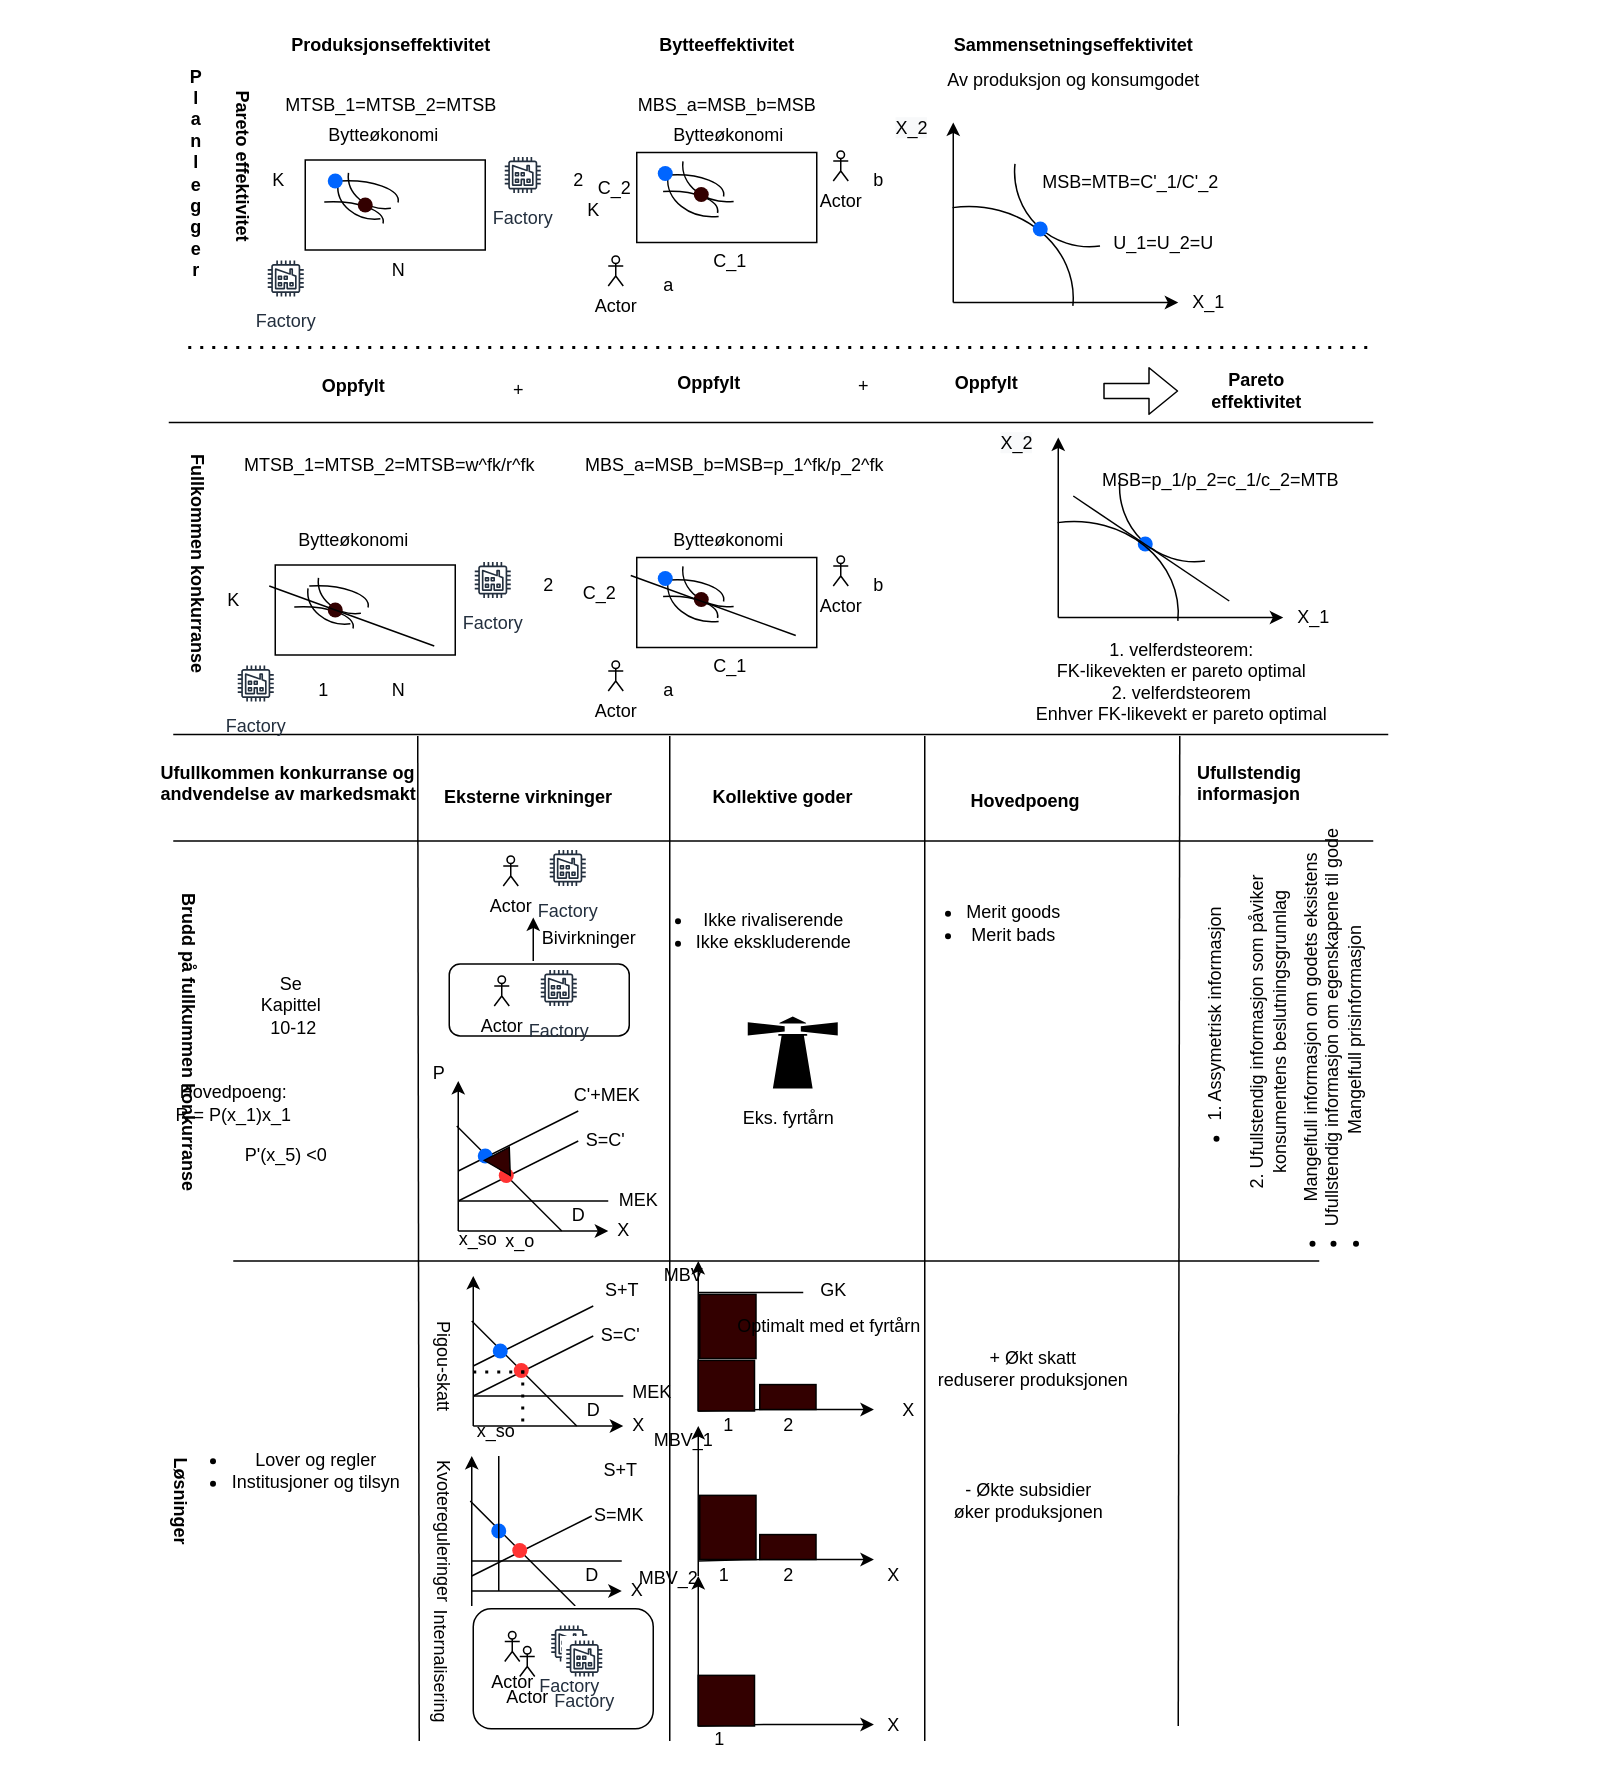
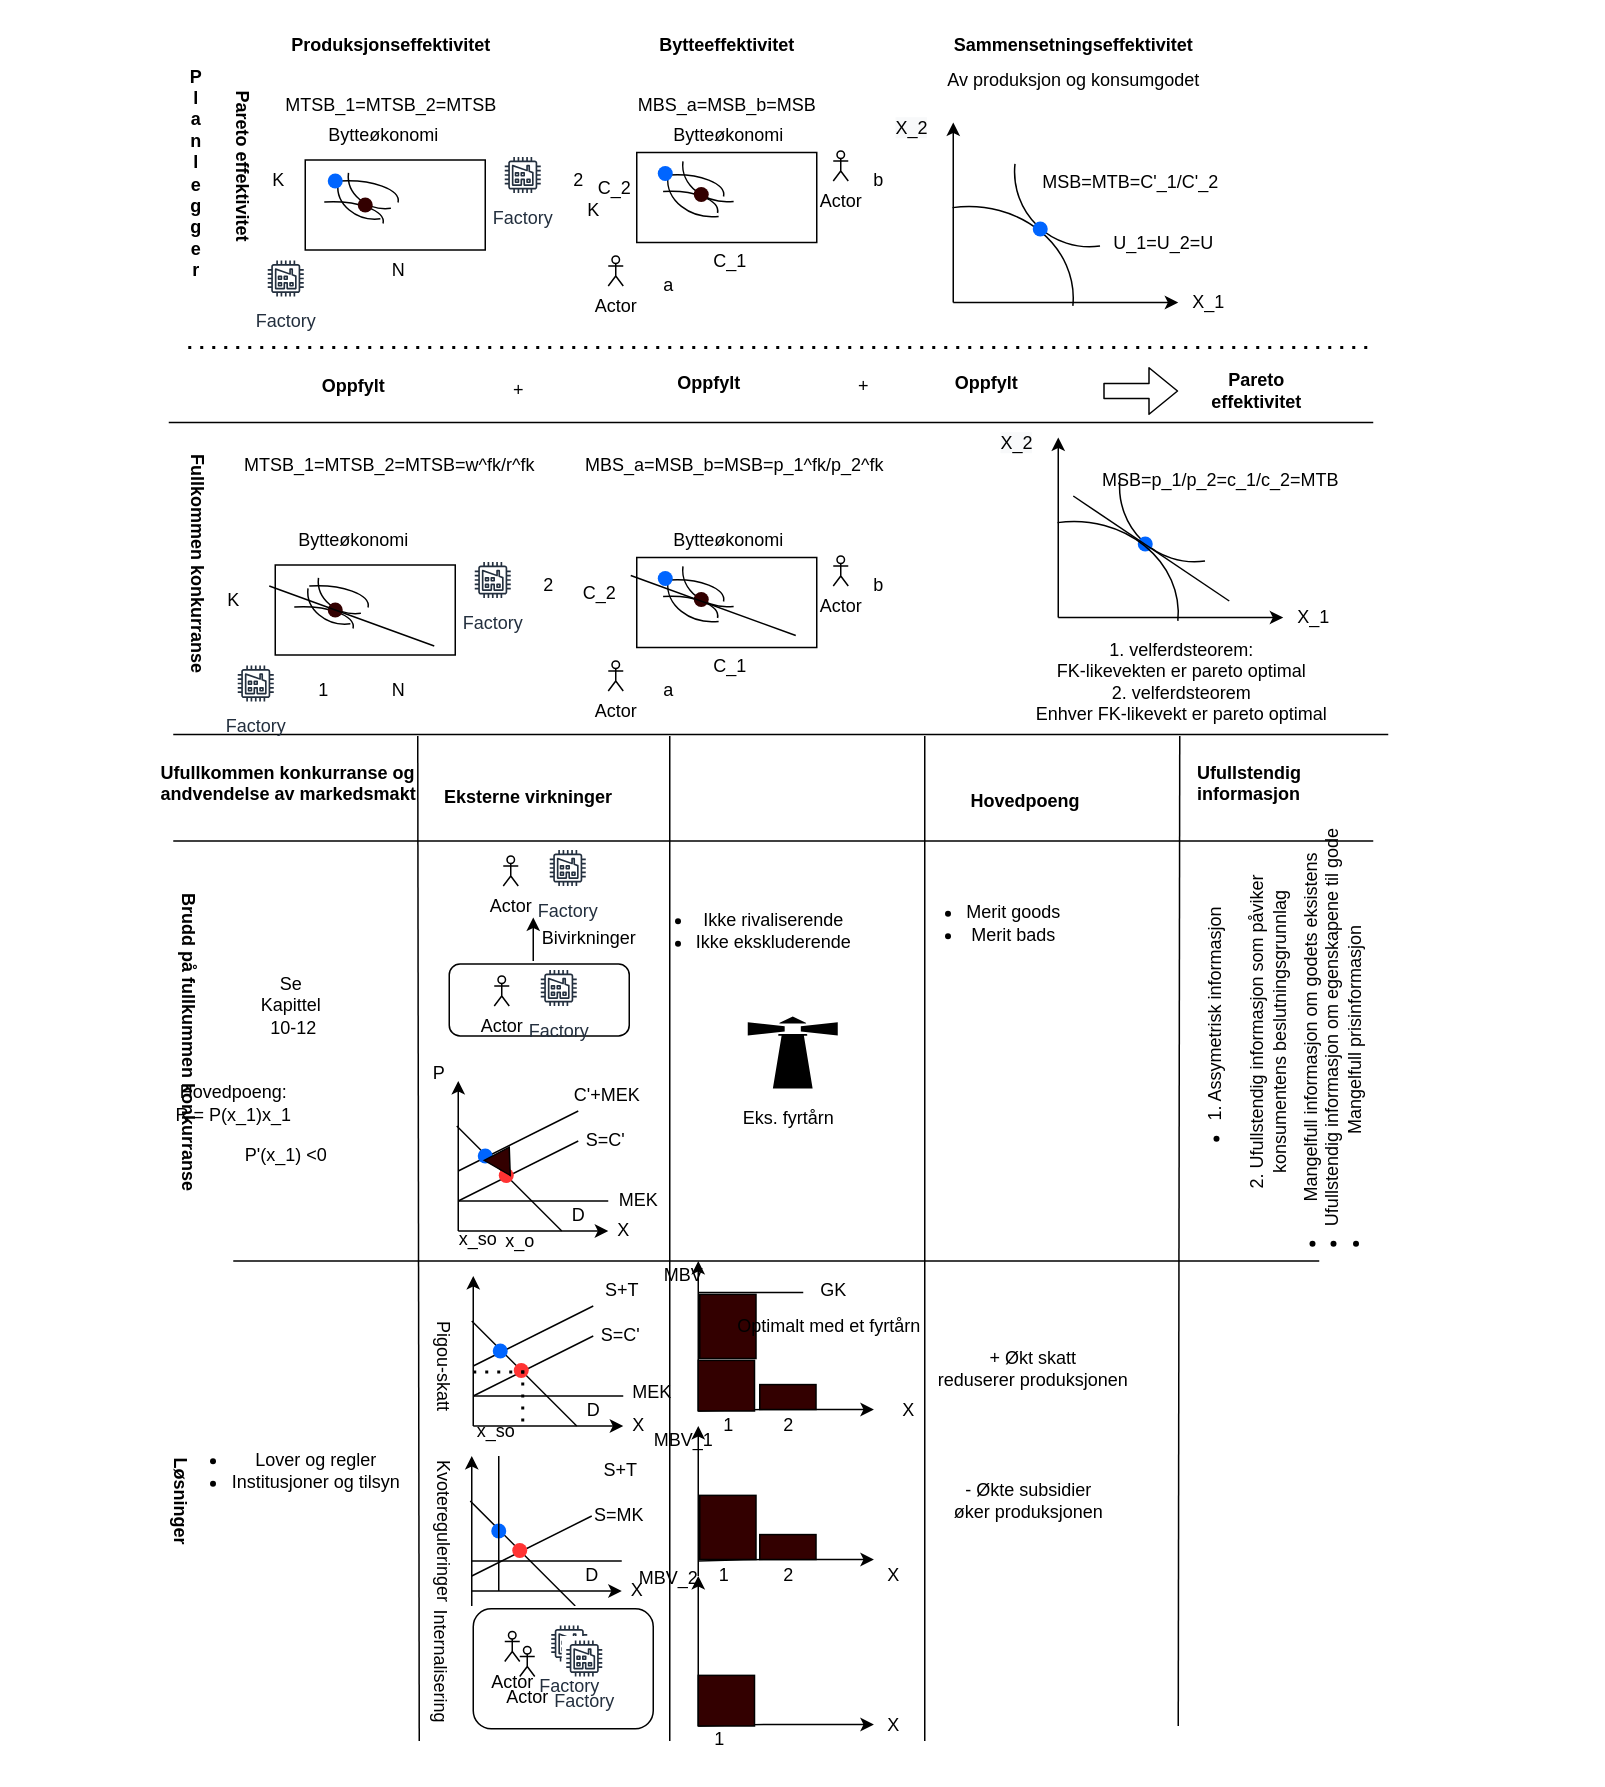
(793, 799) -> none
(287, 1156) -> (287, 1156)
